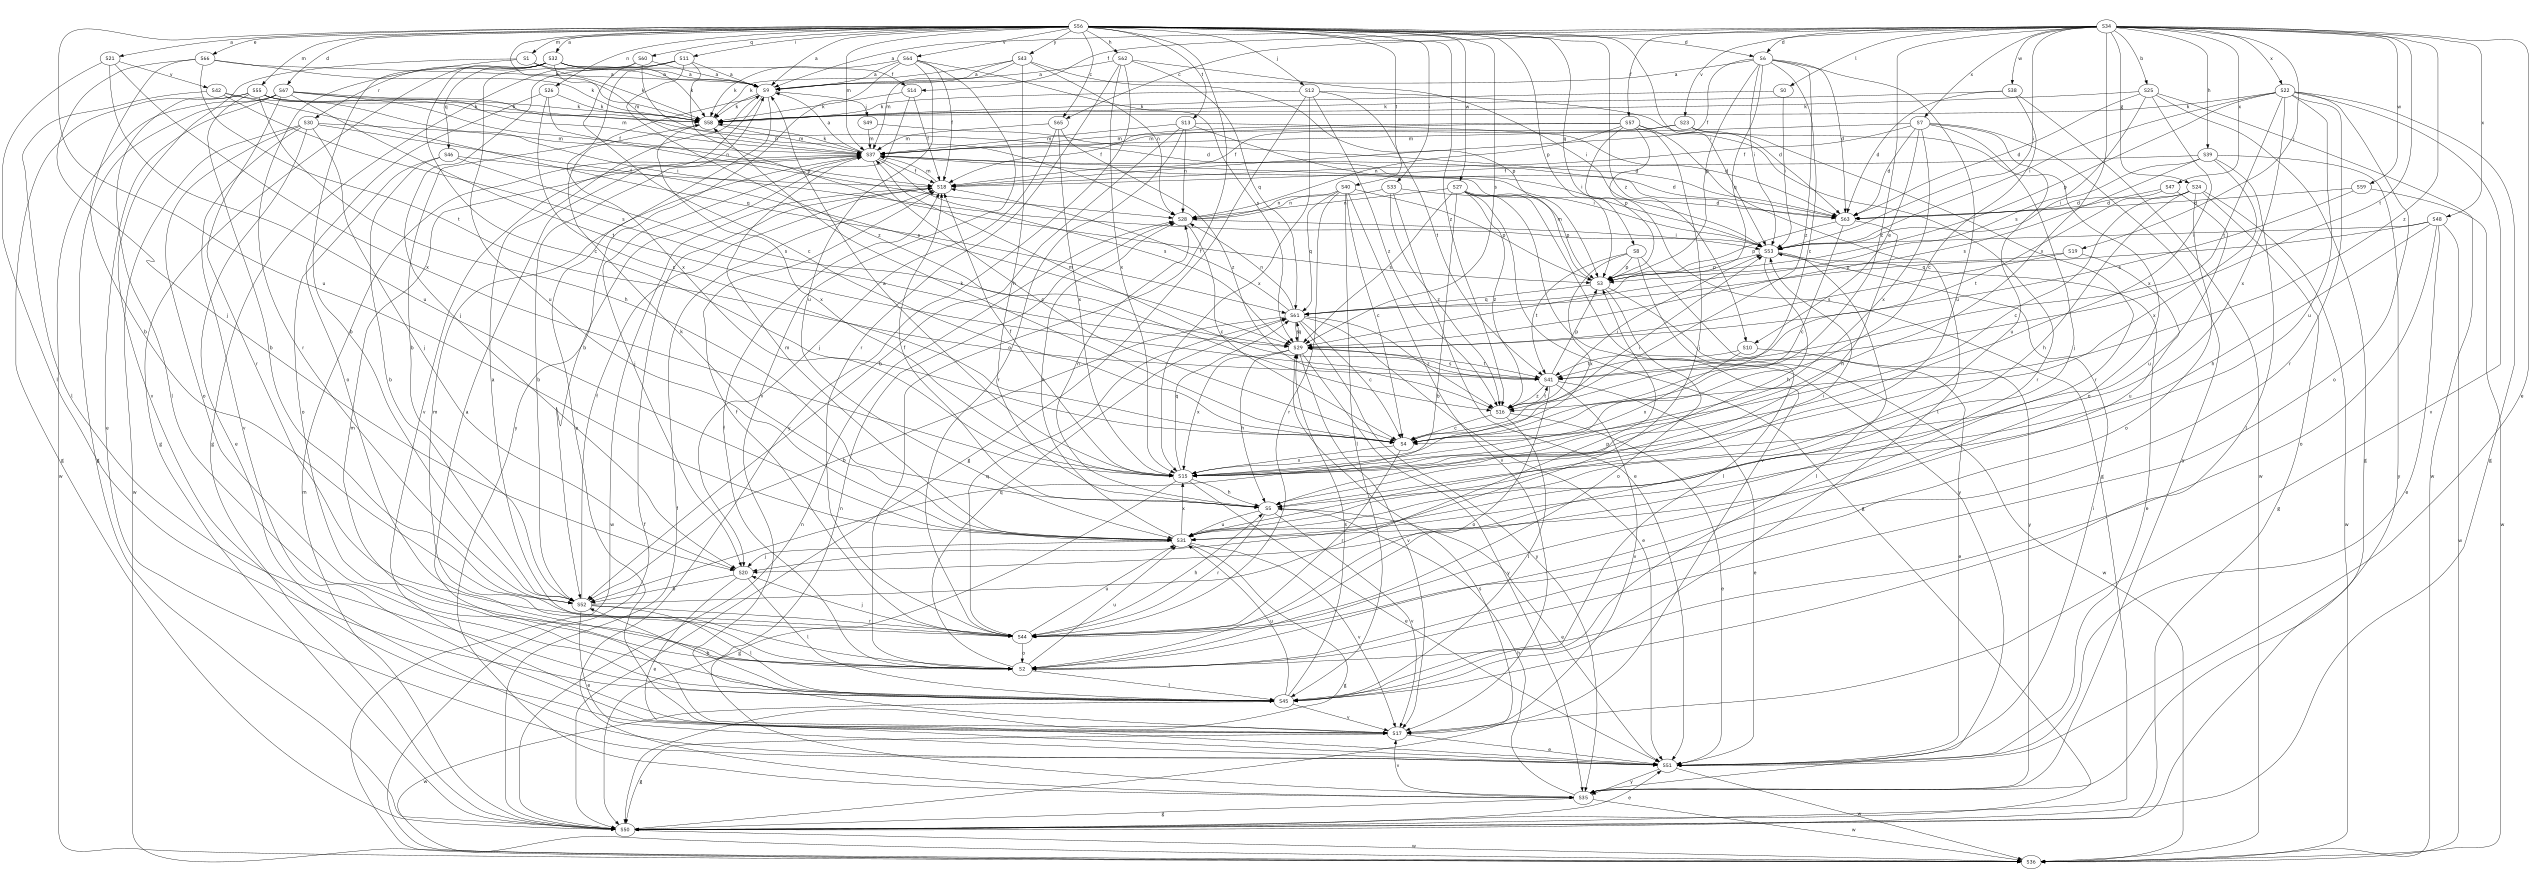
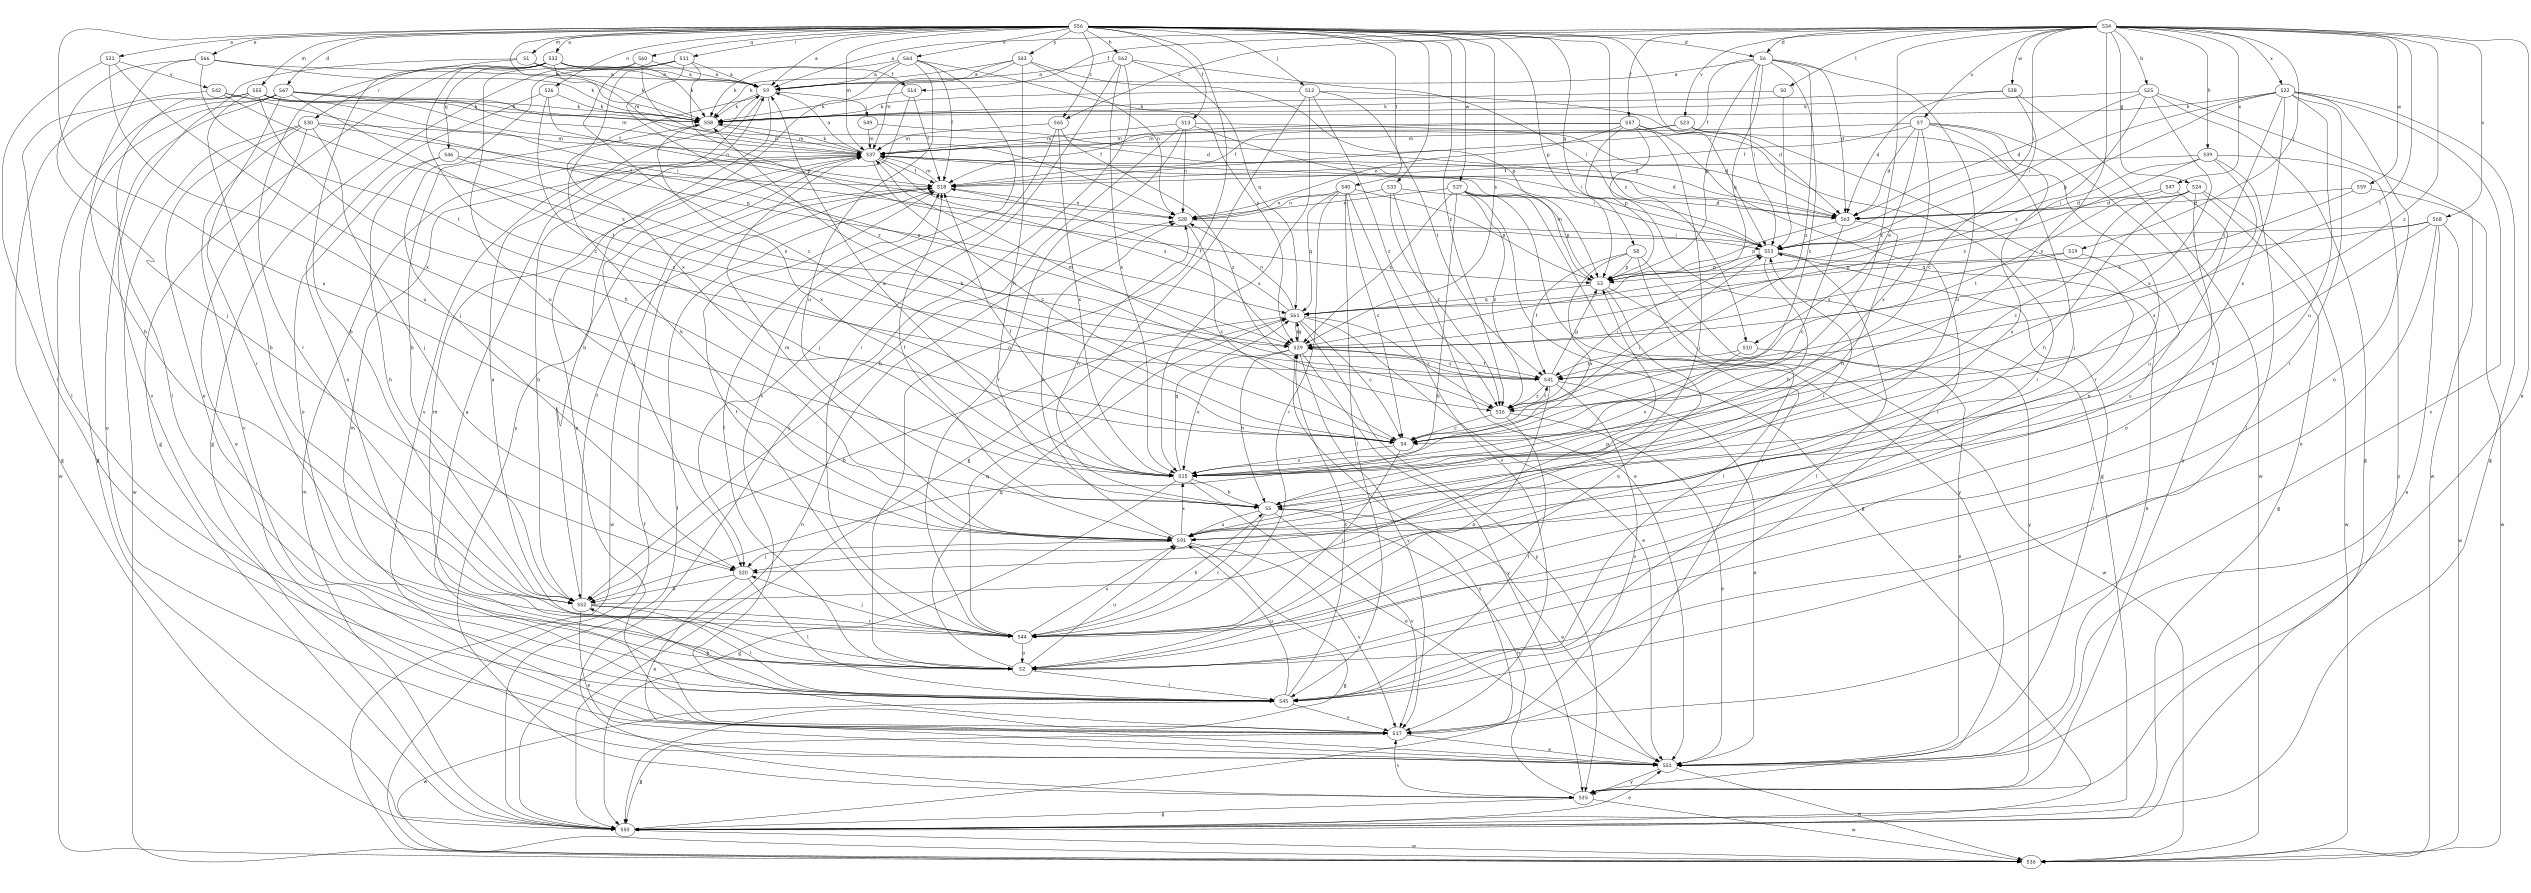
(2437, 219) -> (2437, 219)
(1181, 541) -> (1181, 541)
(829, 743) -> (1060, 203)
